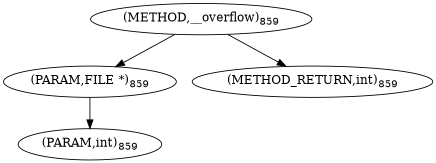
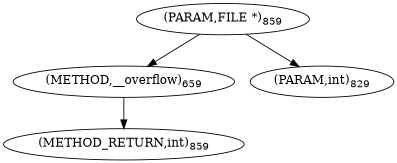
(269, 18) -> (192, 80)
(149, 48) -> (178, 48)
(128, 143) -> (360, 80)
